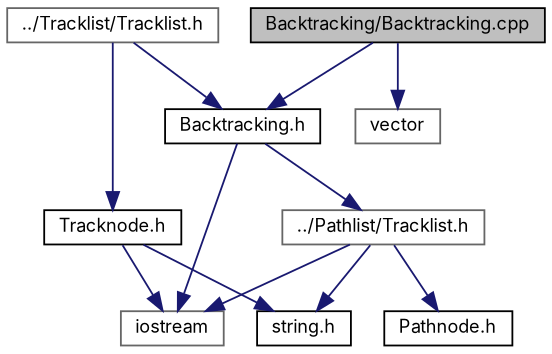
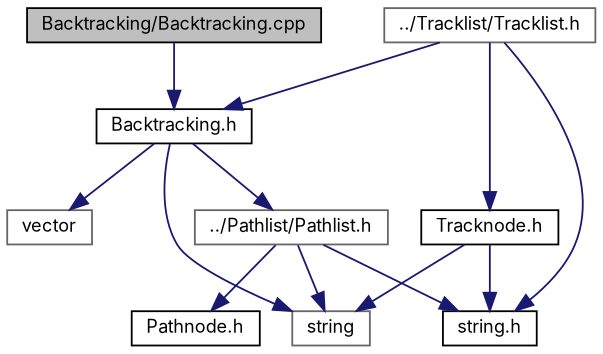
(398, 67) -> (119, 171)
none -> (578, 170)
(383, 227) -> (291, 227)
(172, 328) -> (331, 328)
